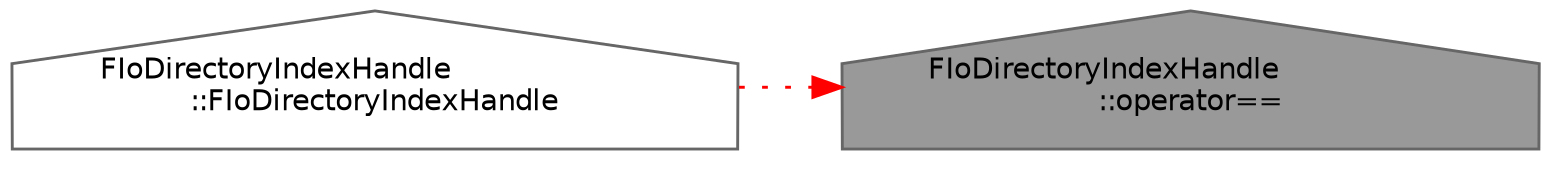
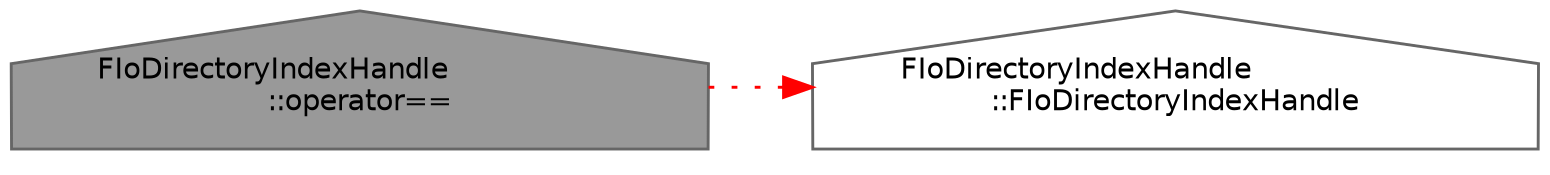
(776, 87) -> (746, 87)
